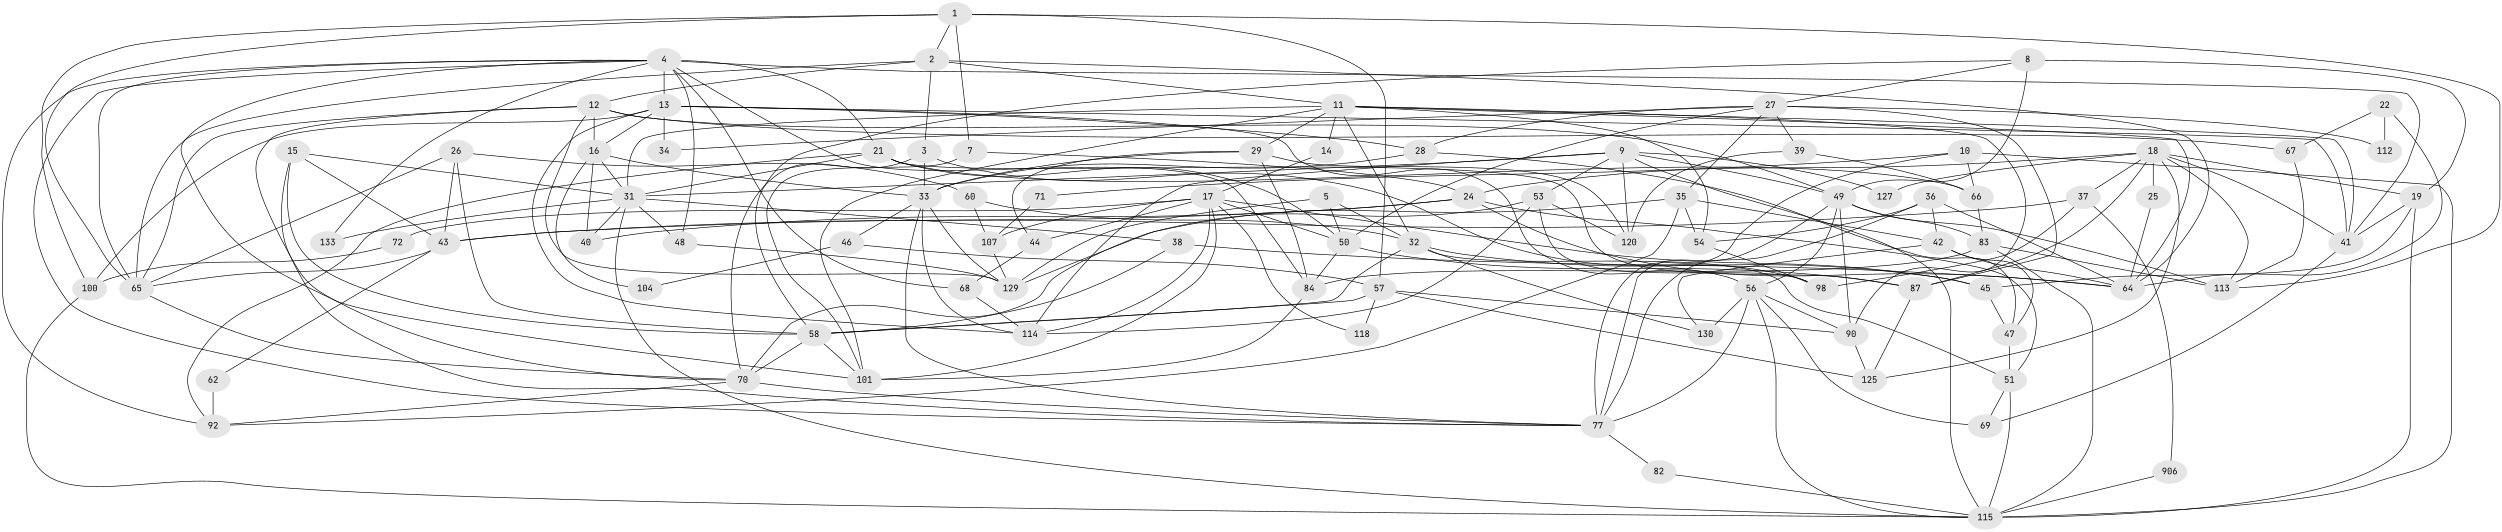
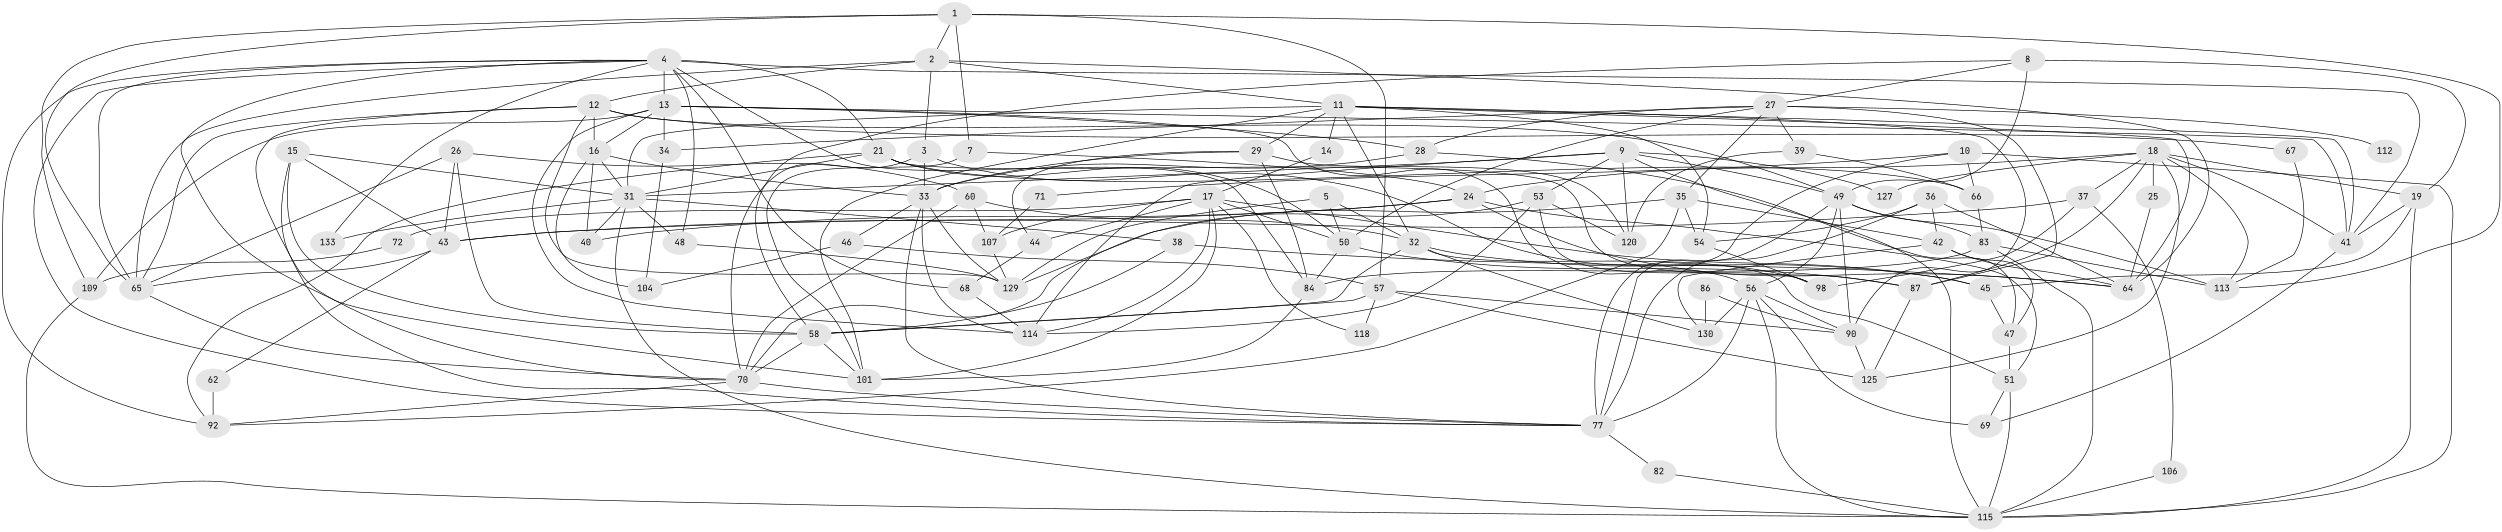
(2385, 106) -> none
none -> (657, 206)
none -> (834, 279)
(90, 289) -> (90, 289)
none -> (1705, 289)
(2170, 472) -> (2170, 472)
